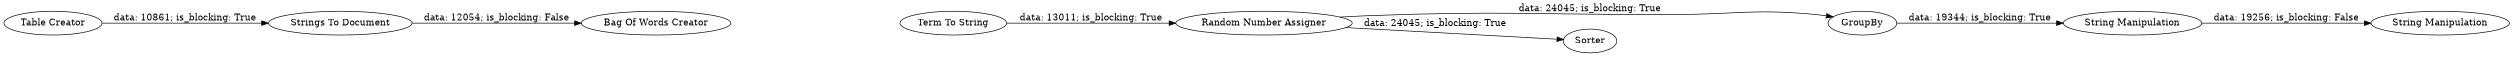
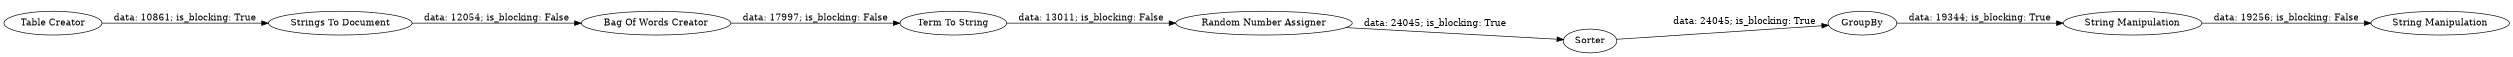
(1583, 14) -> (1719, 33)
(1091, 18) -> (1091, 18)
none -> (812, 23)
